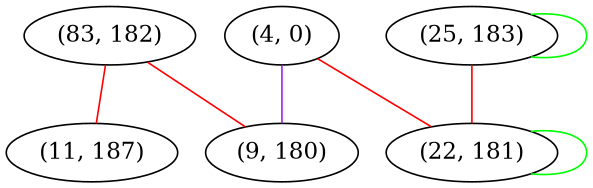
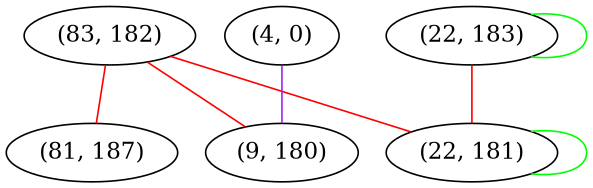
(472, 36) -> (472, 36)
(374, 93) -> (297, 96)
(92, 153) -> (92, 153)
